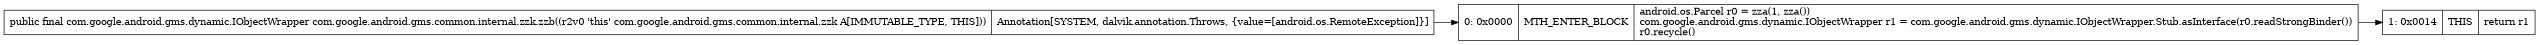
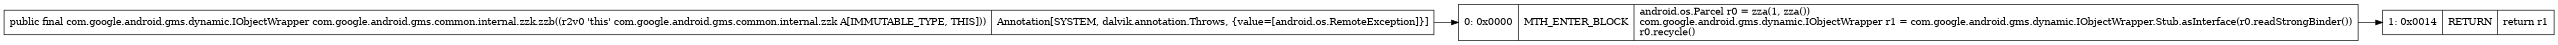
(2461, 22) -> (2470, 22)
